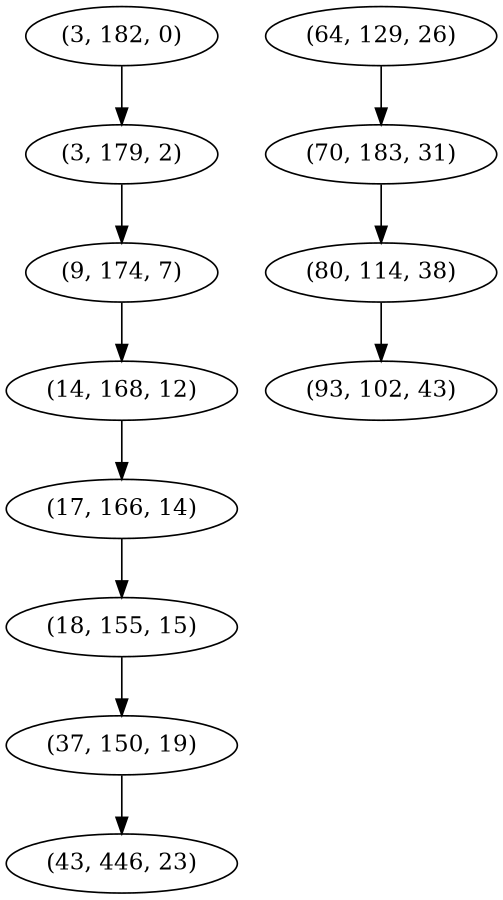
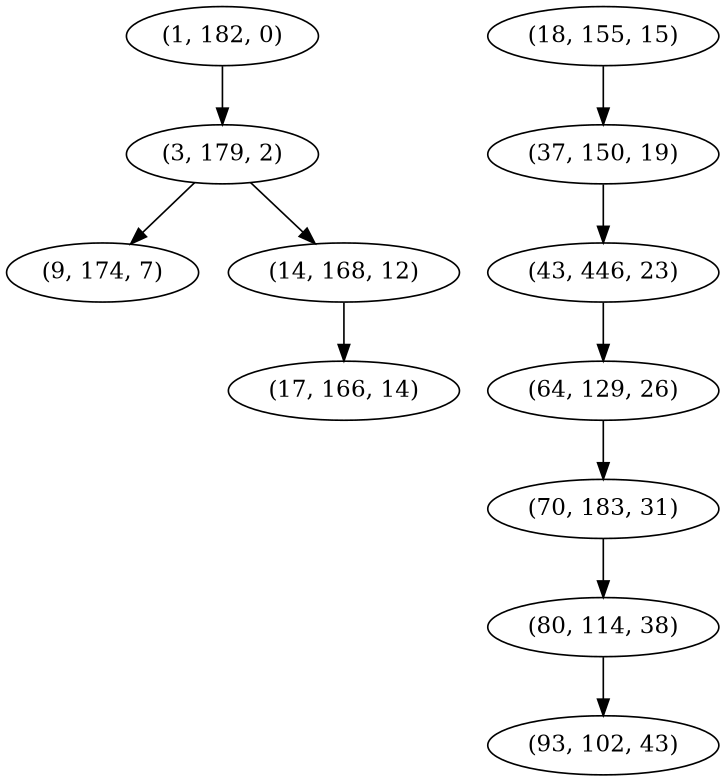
(122, 36) -> (222, 36)
(122, 324) -> (277, 207)
none -> (603, 324)
(122, 560) -> none
